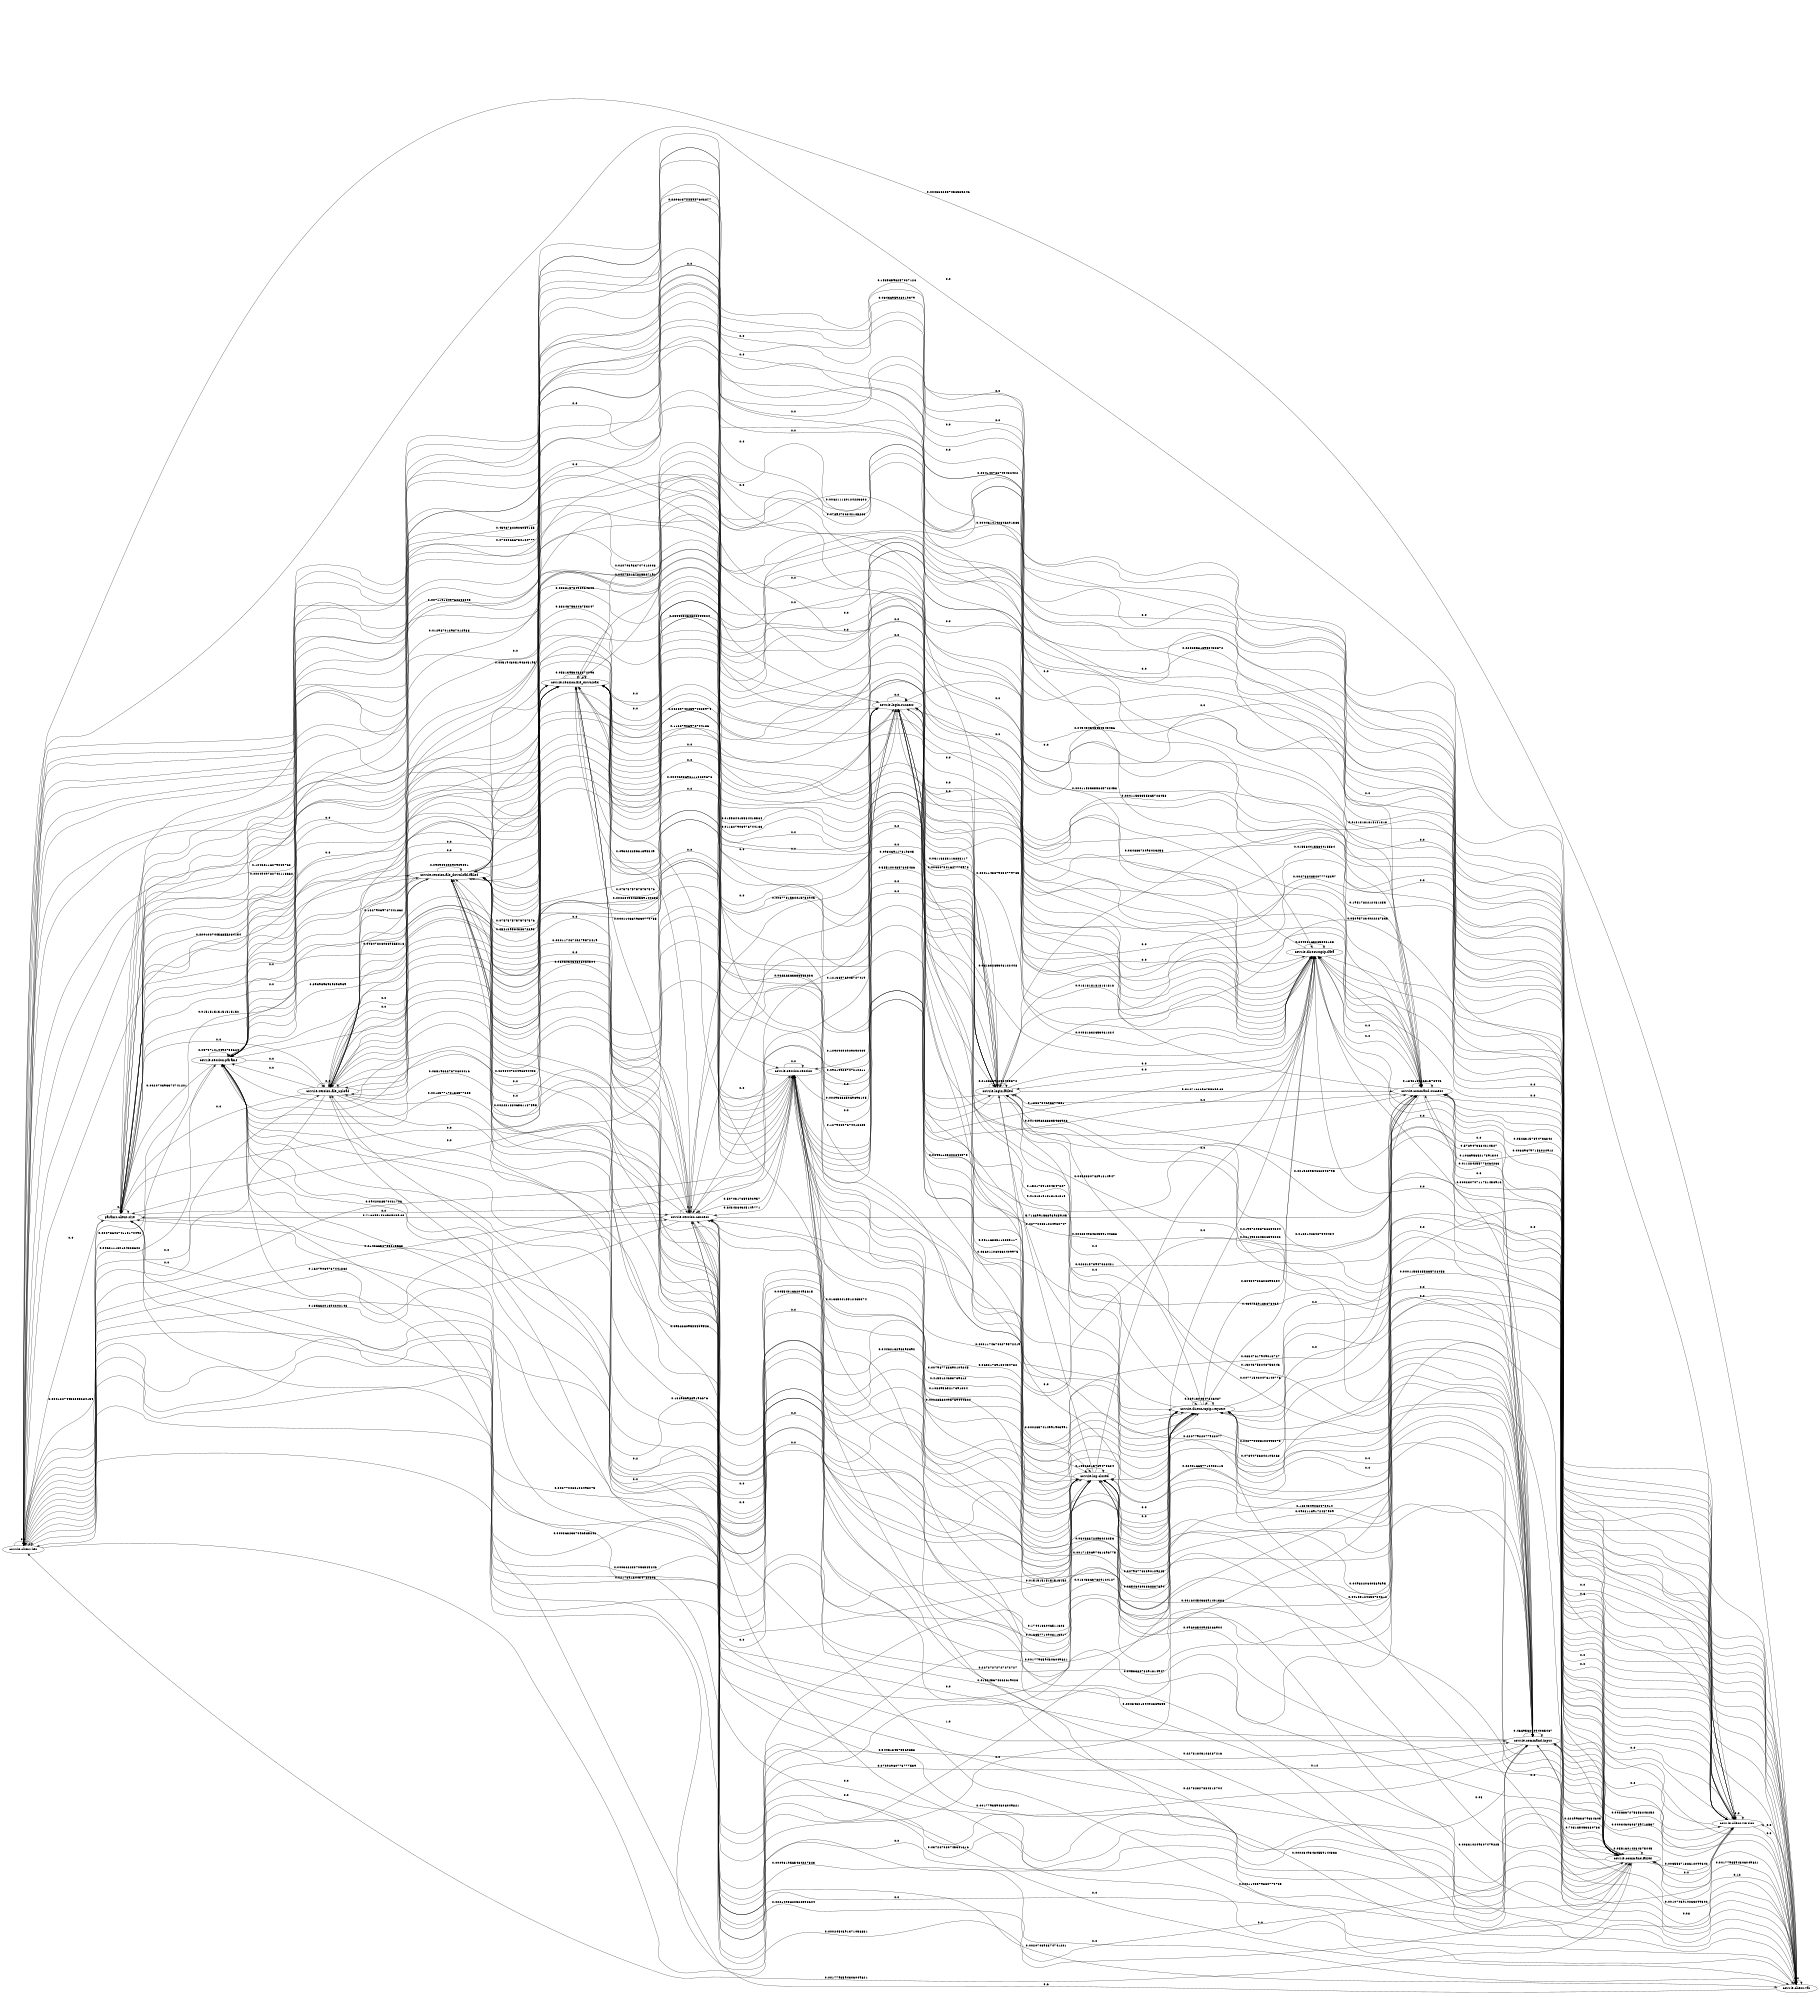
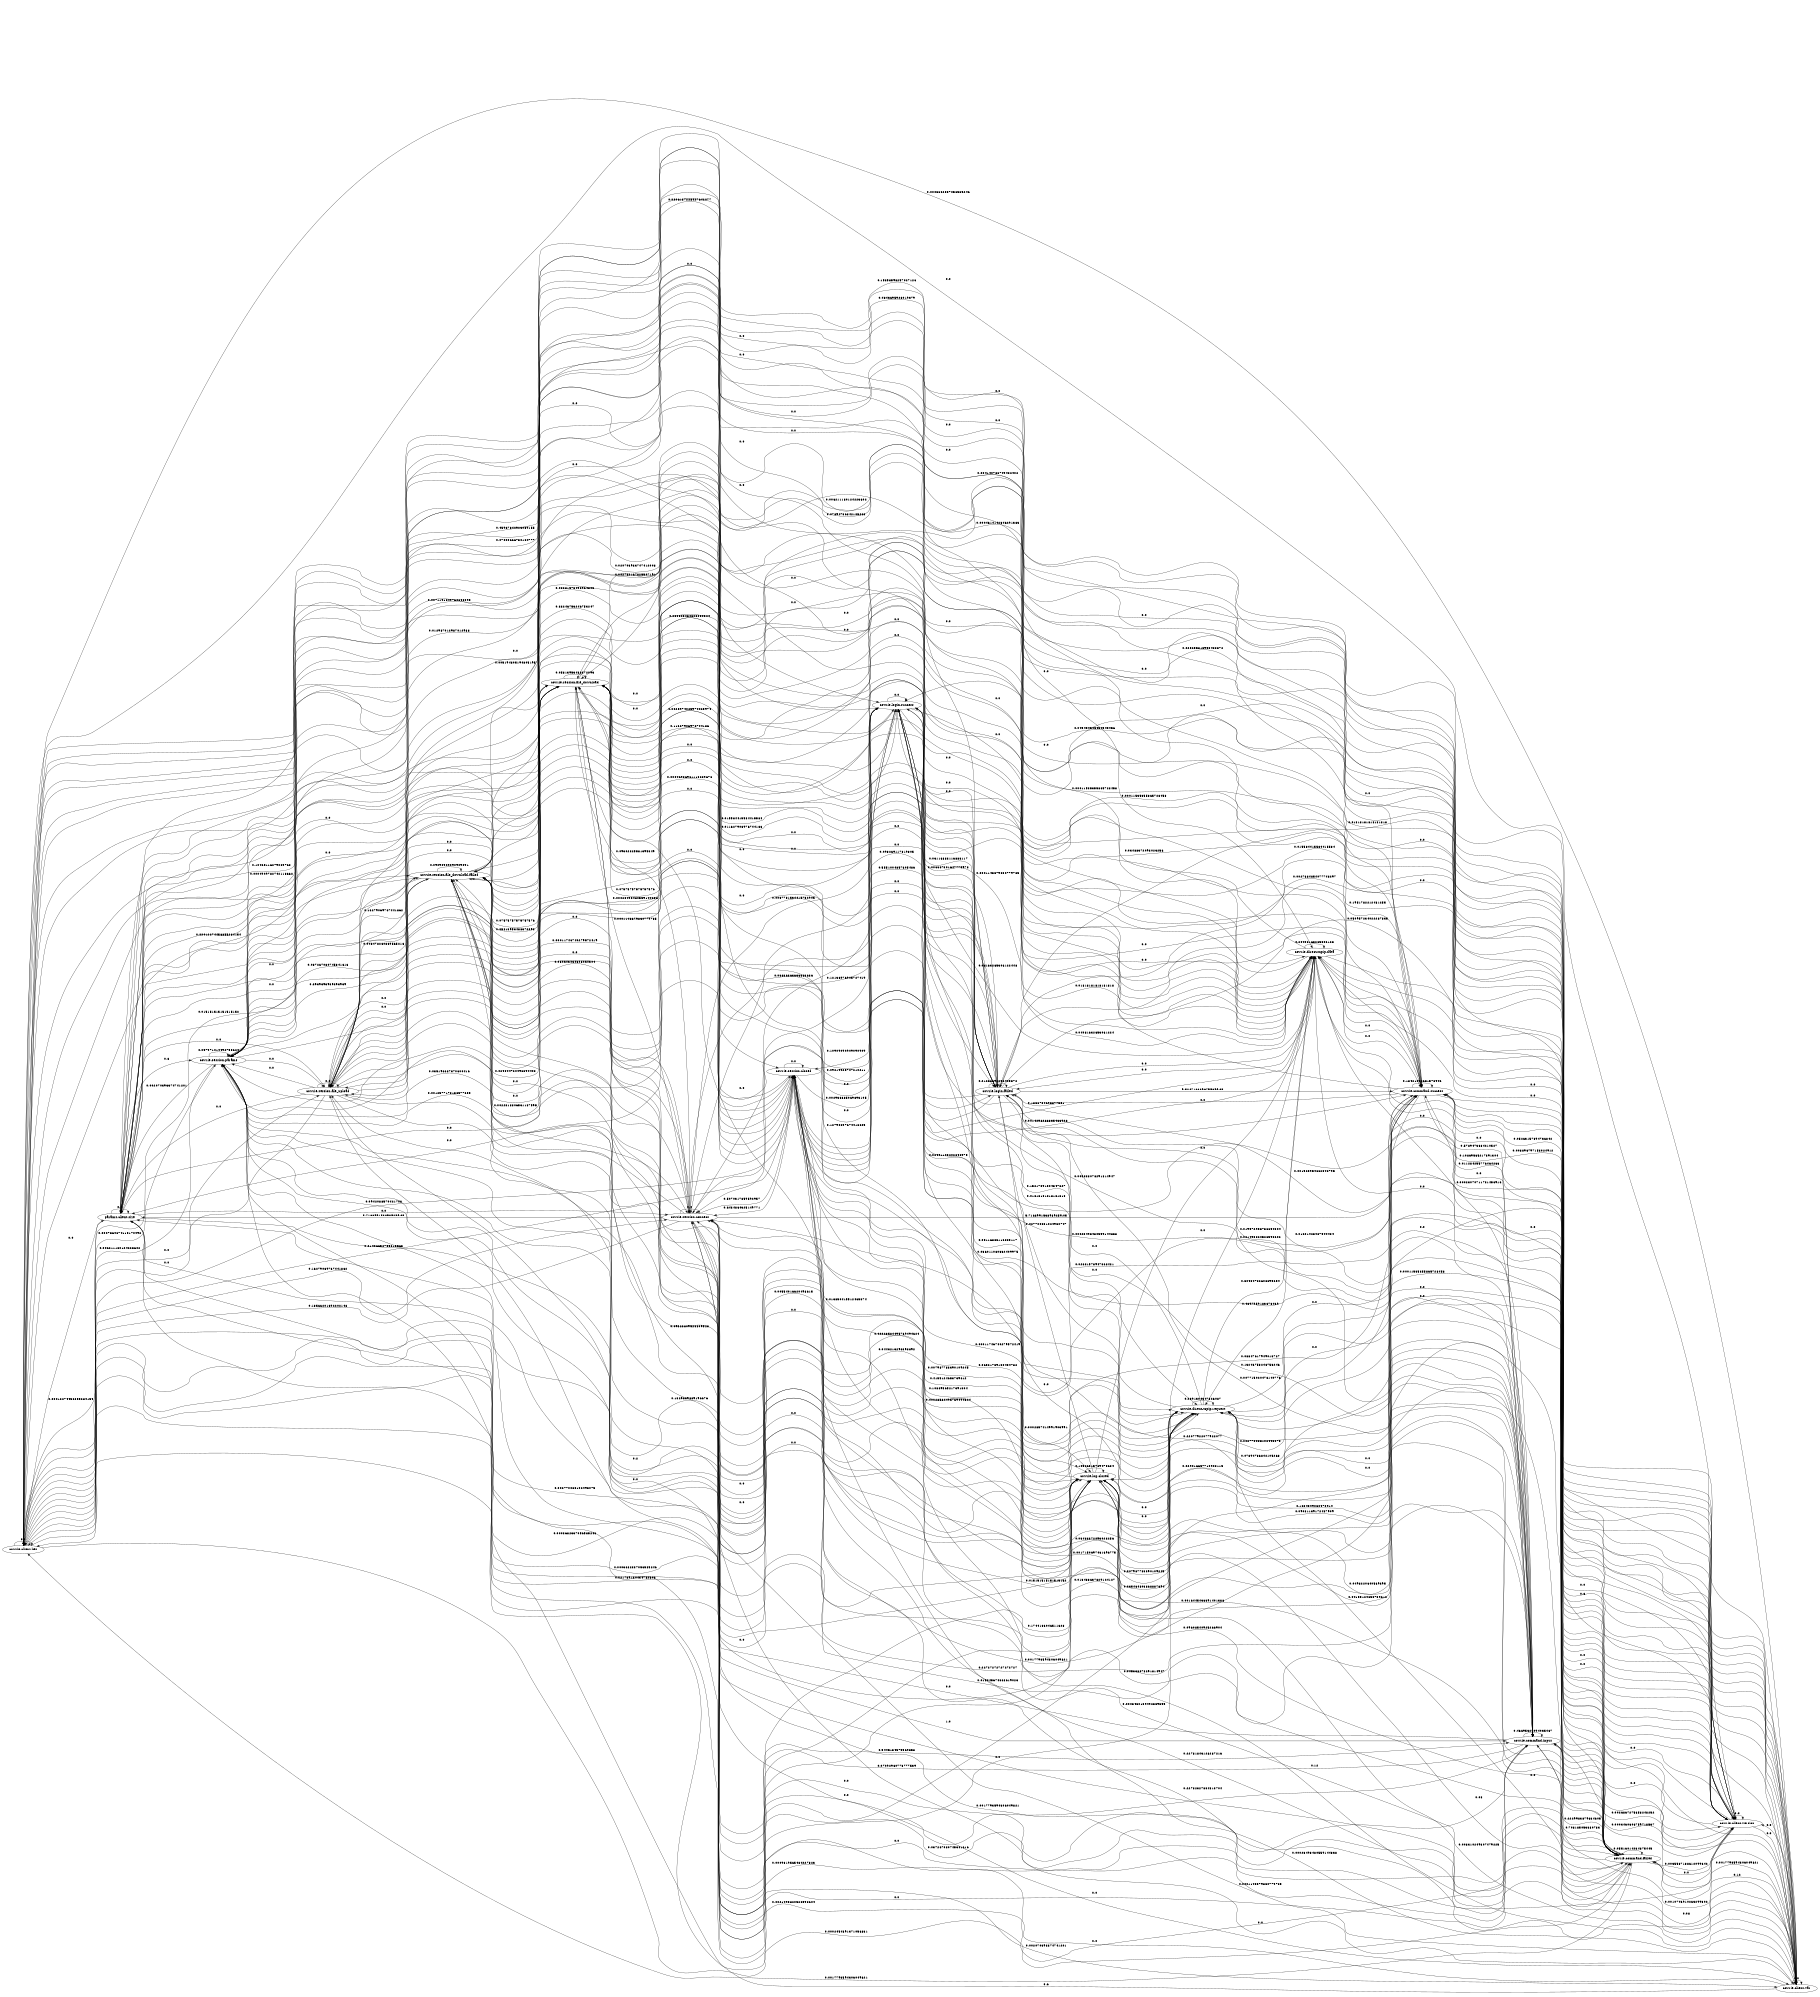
none -> (329, 967)
(794, 1071) -> (794, 1071)
none -> (131, 1121)
none -> (828, 1380)
(846, 1527) -> none
